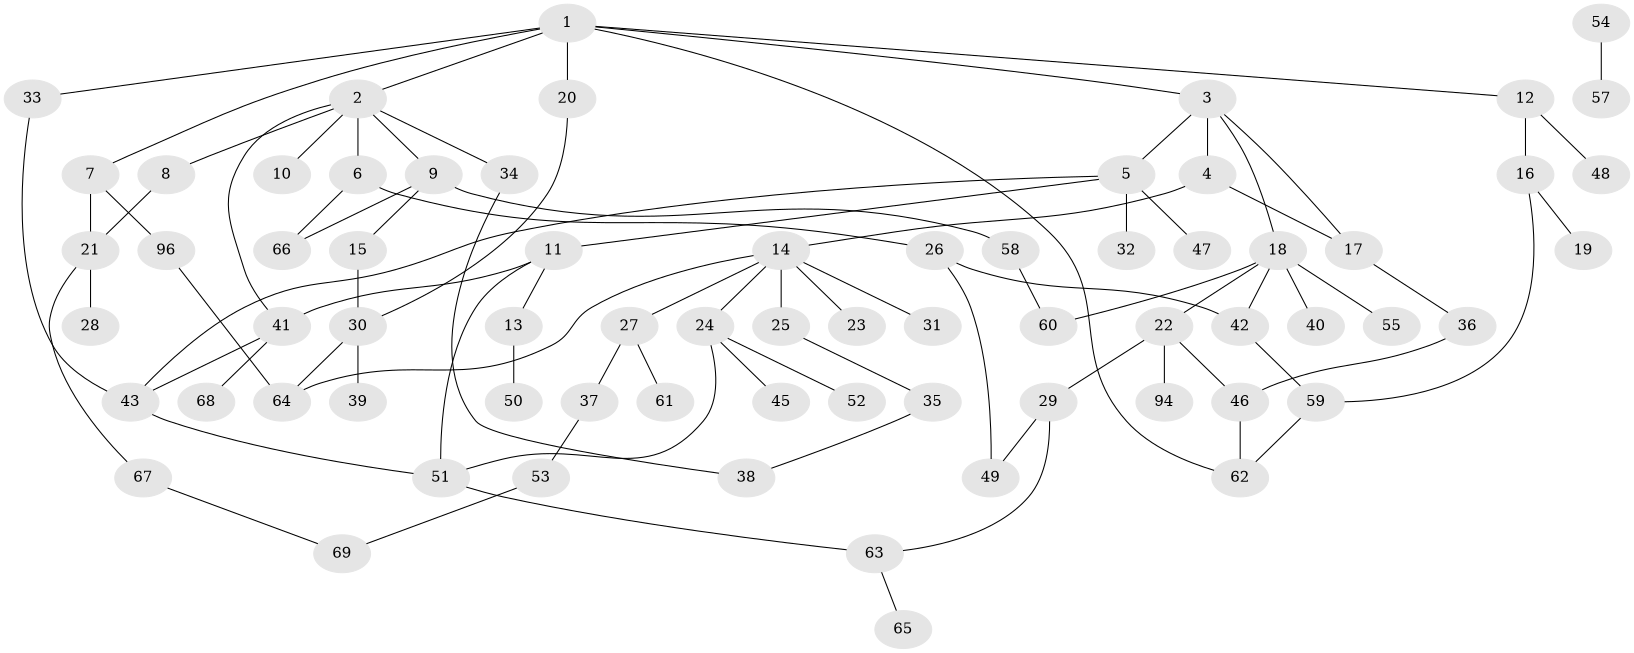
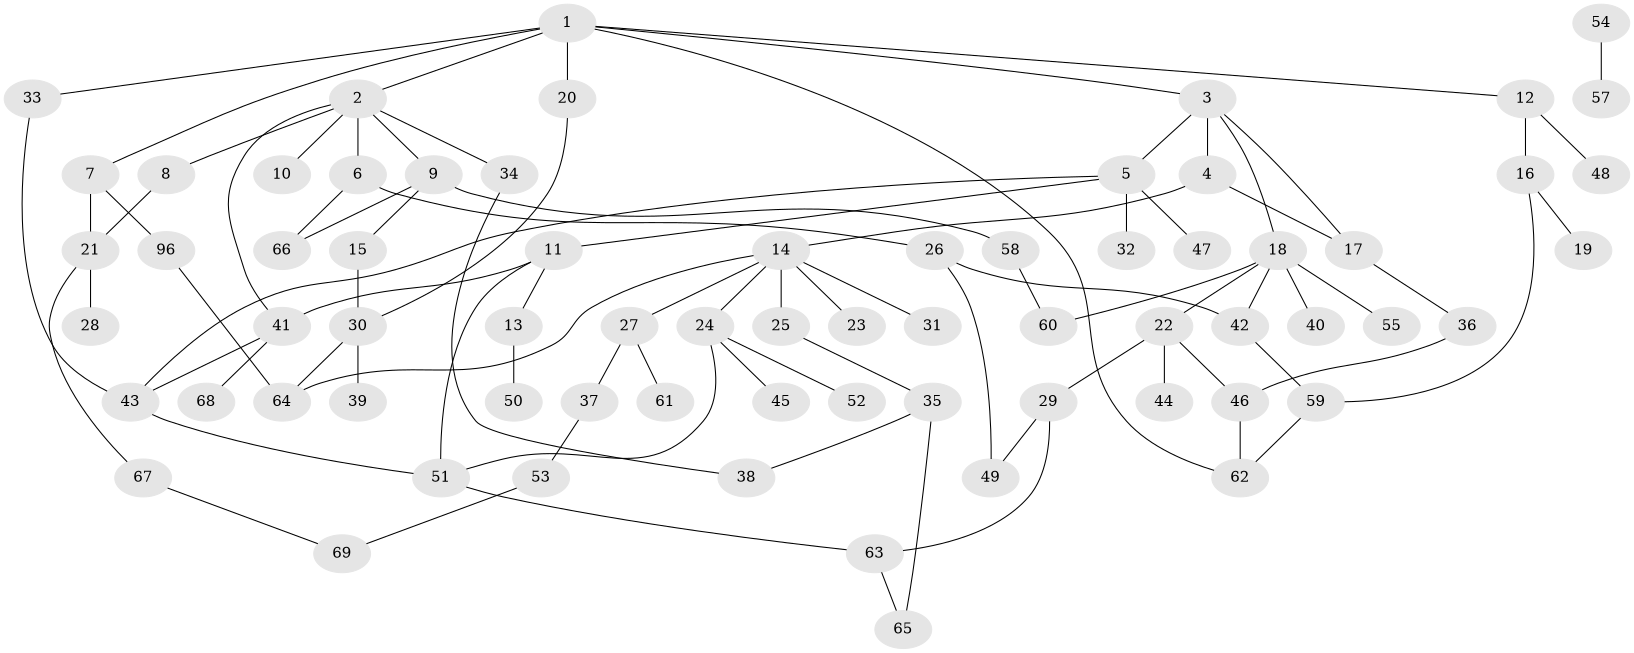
(1164, 402) -> (1164, 402)
none -> (920, 516)
